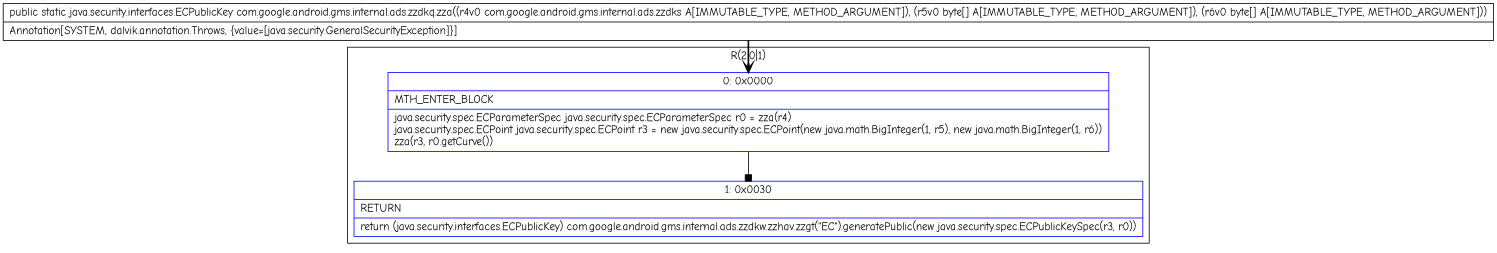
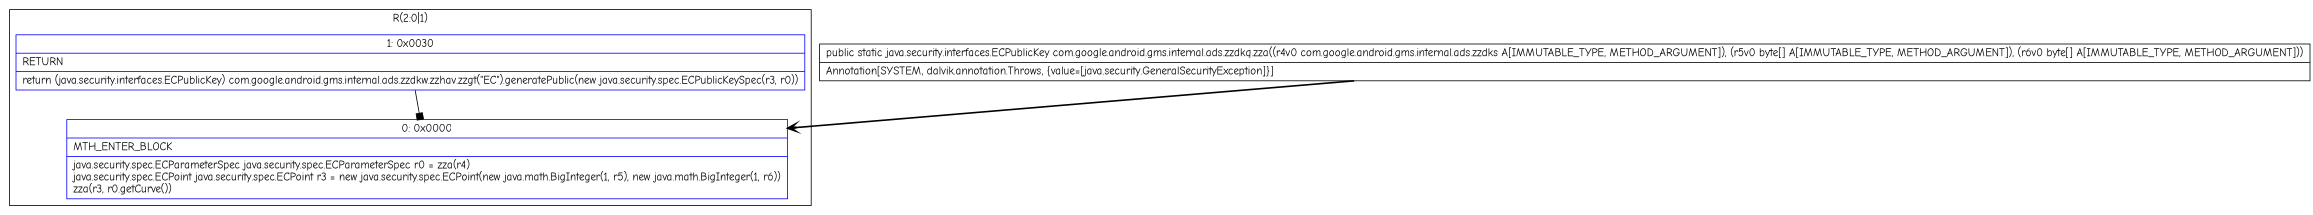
(748, 162) -> (417, 101)
